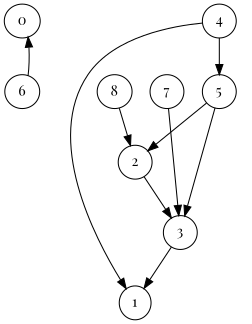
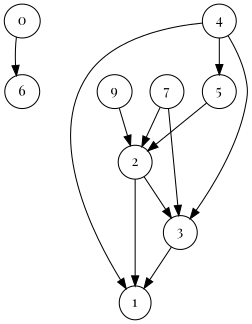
(29, 62) -> (15, 51)
(115, 92) -> (115, 92)
none -> (153, 122)
(201, 157) -> (240, 126)
none -> (135, 227)
